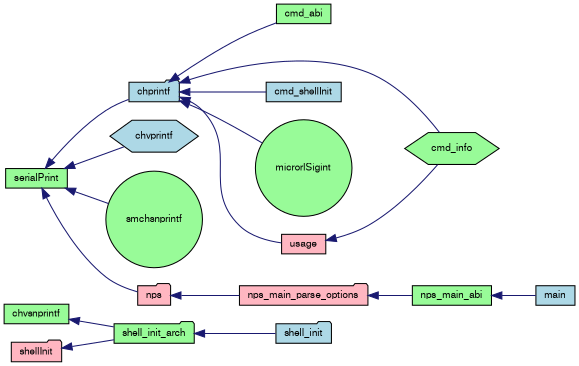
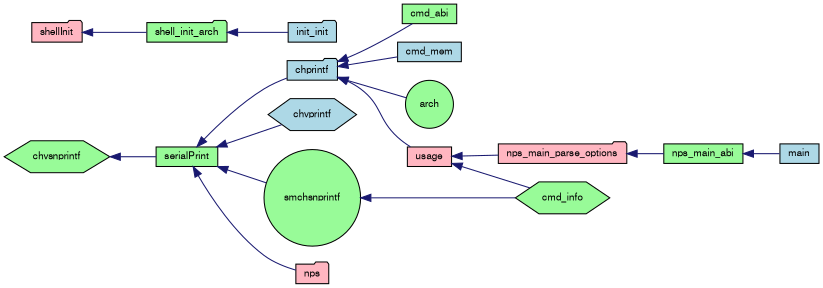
(325, 63) -> (443, 198)
(304, 92) -> (429, 52)
(304, 168) -> (429, 104)
(210, 295) -> (480, 156)
(36, 314) -> (57, 157)
(97, 324) -> (138, 157)
(304, 334) -> (312, 32)
